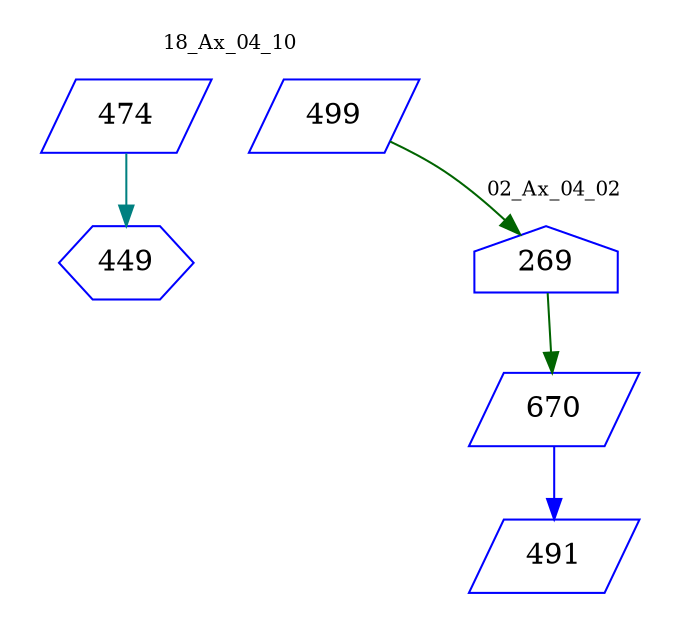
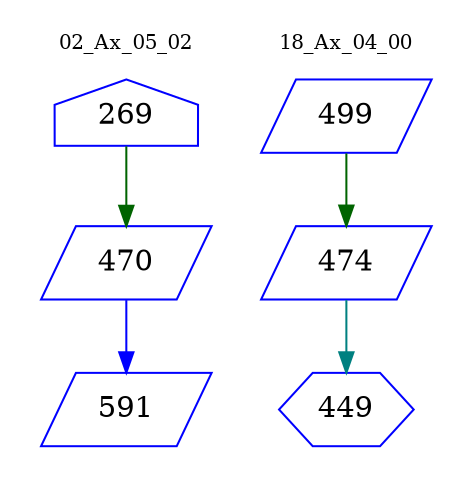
(230, 44) -> (346, 44)
(465, 186) -> (346, 179)
(554, 191) -> (126, 44)
(554, 410) -> (126, 263)
(554, 556) -> (126, 410)
